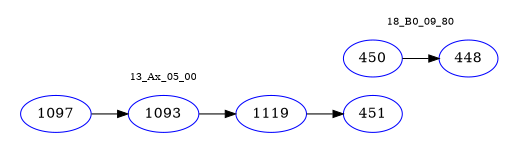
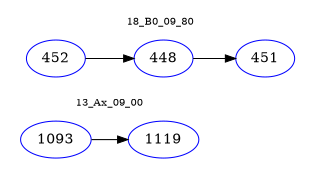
(373, 59) -> (56, 59)
(164, 77) -> (110, 103)
(56, 114) -> none
(321, 114) -> (209, 59)
